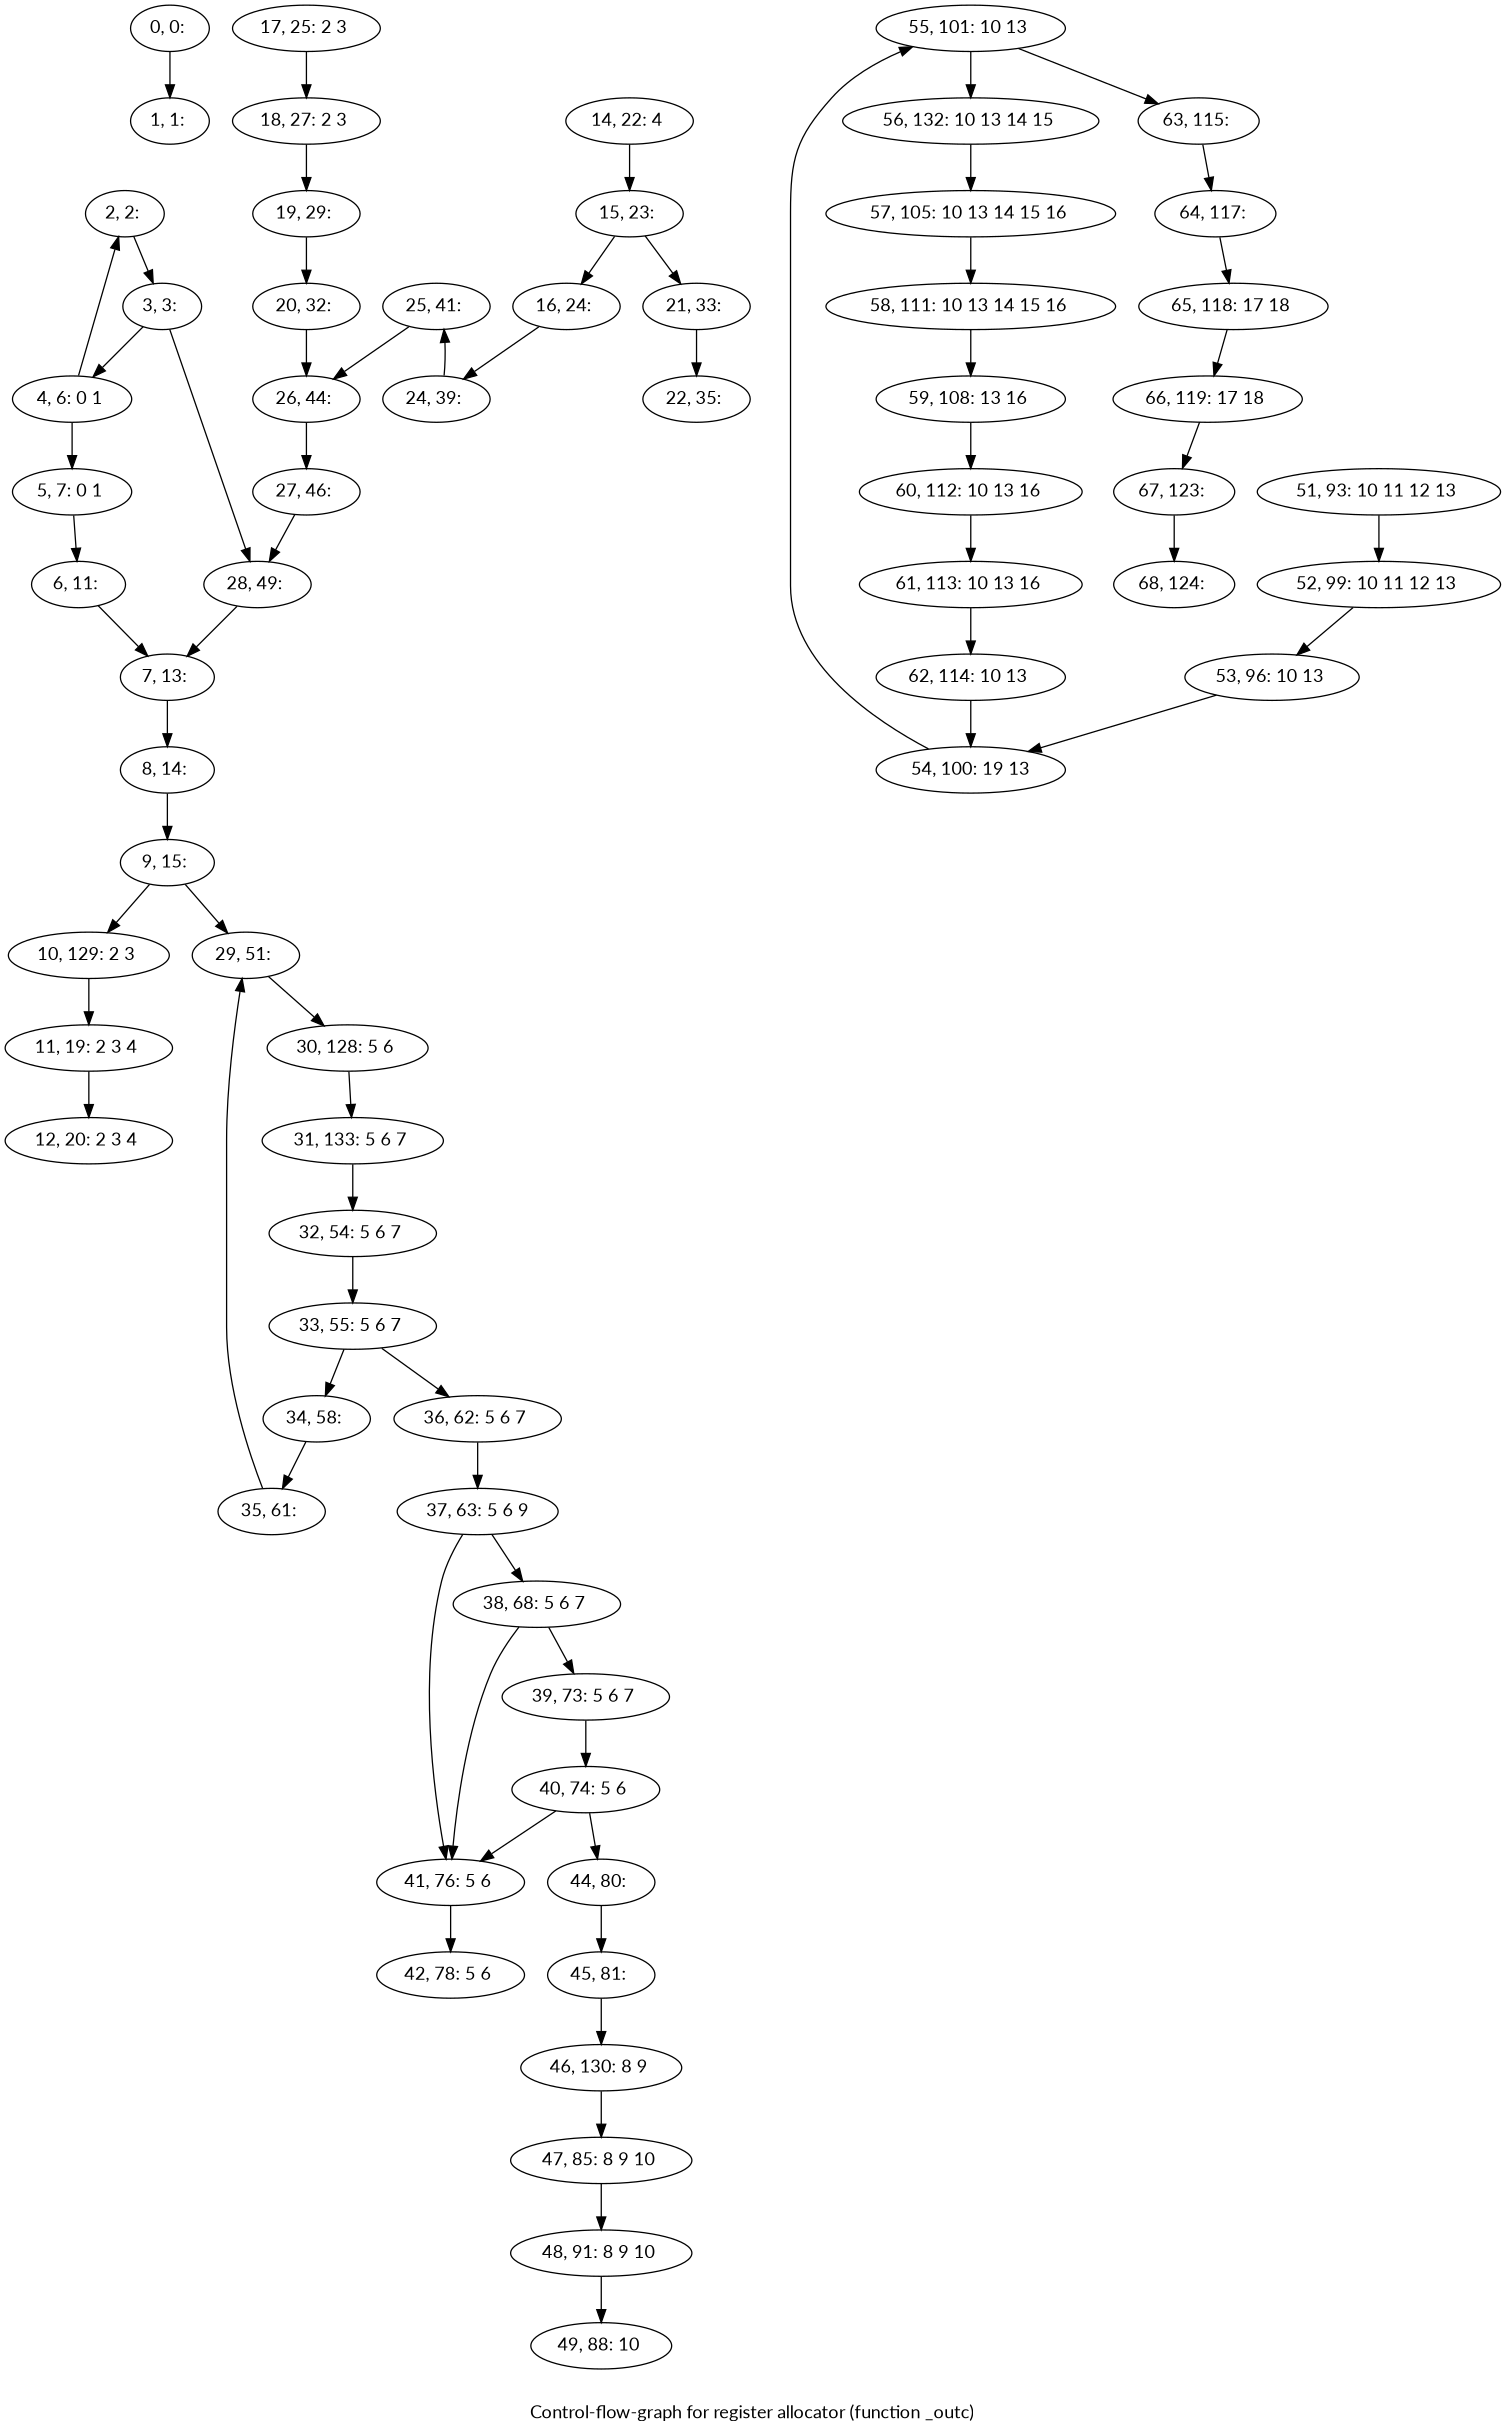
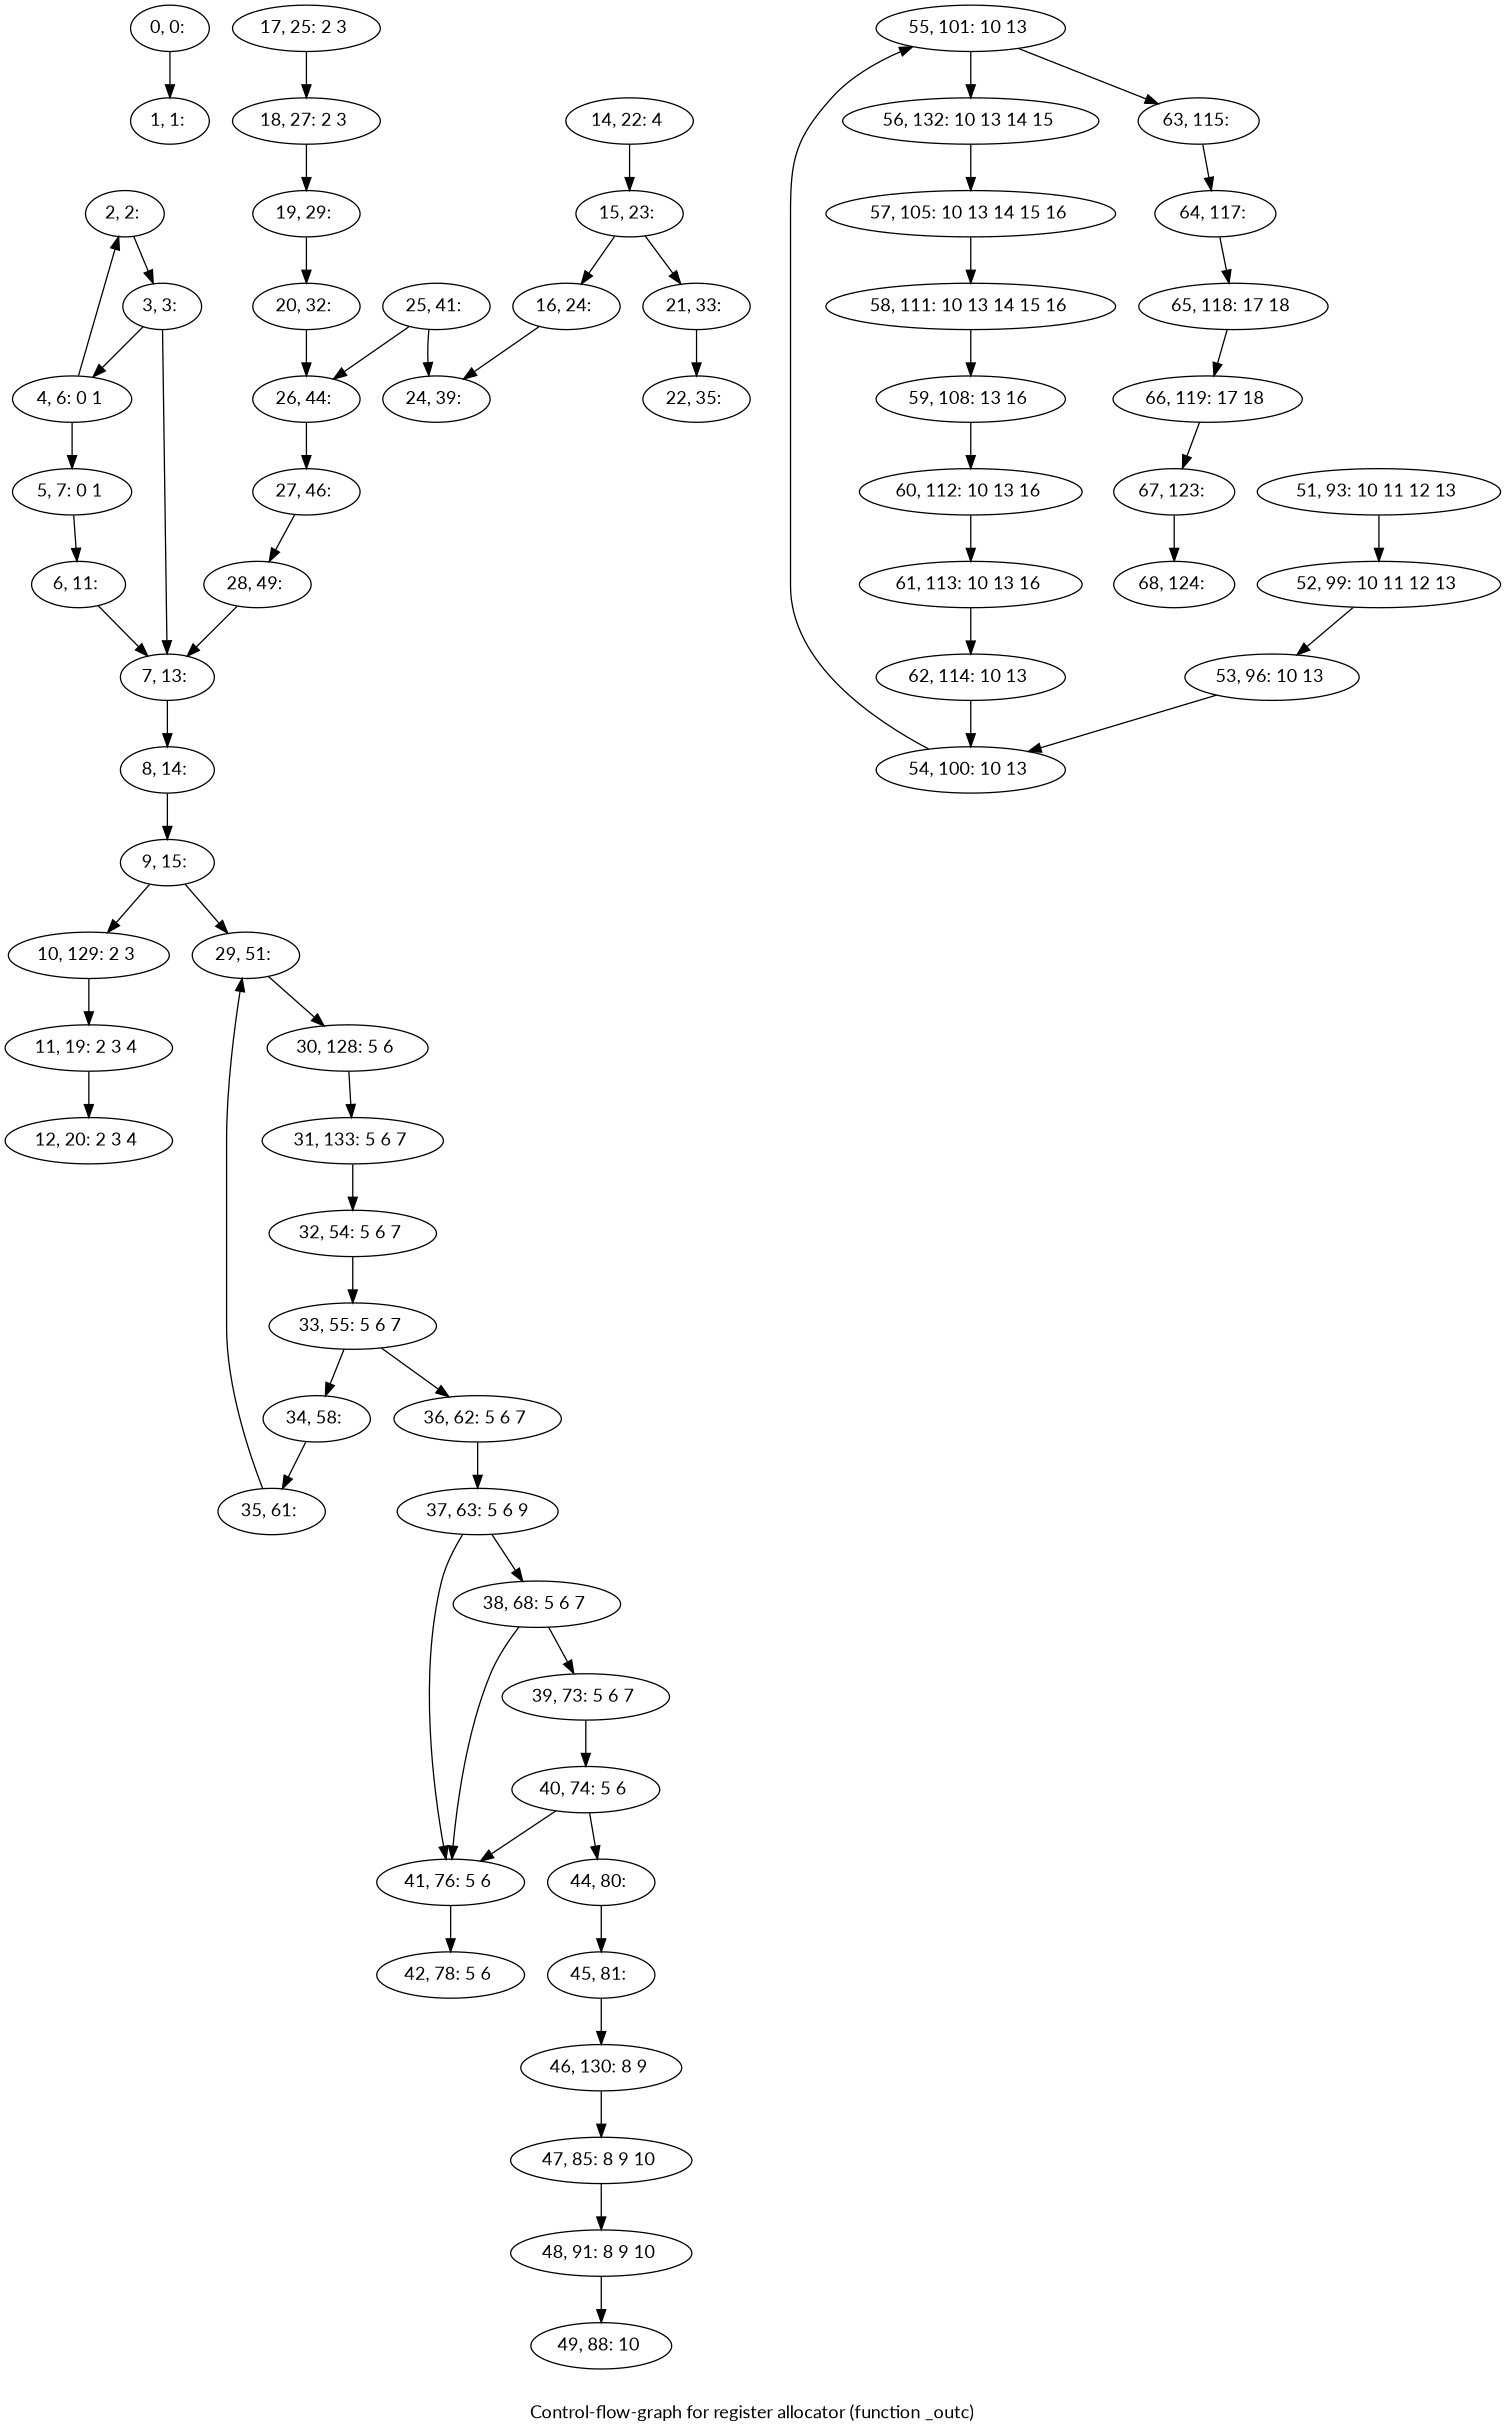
(445, 359) -> (428, 346)
(208, 439) -> (165, 485)
(971, 770) -> (971, 770)
